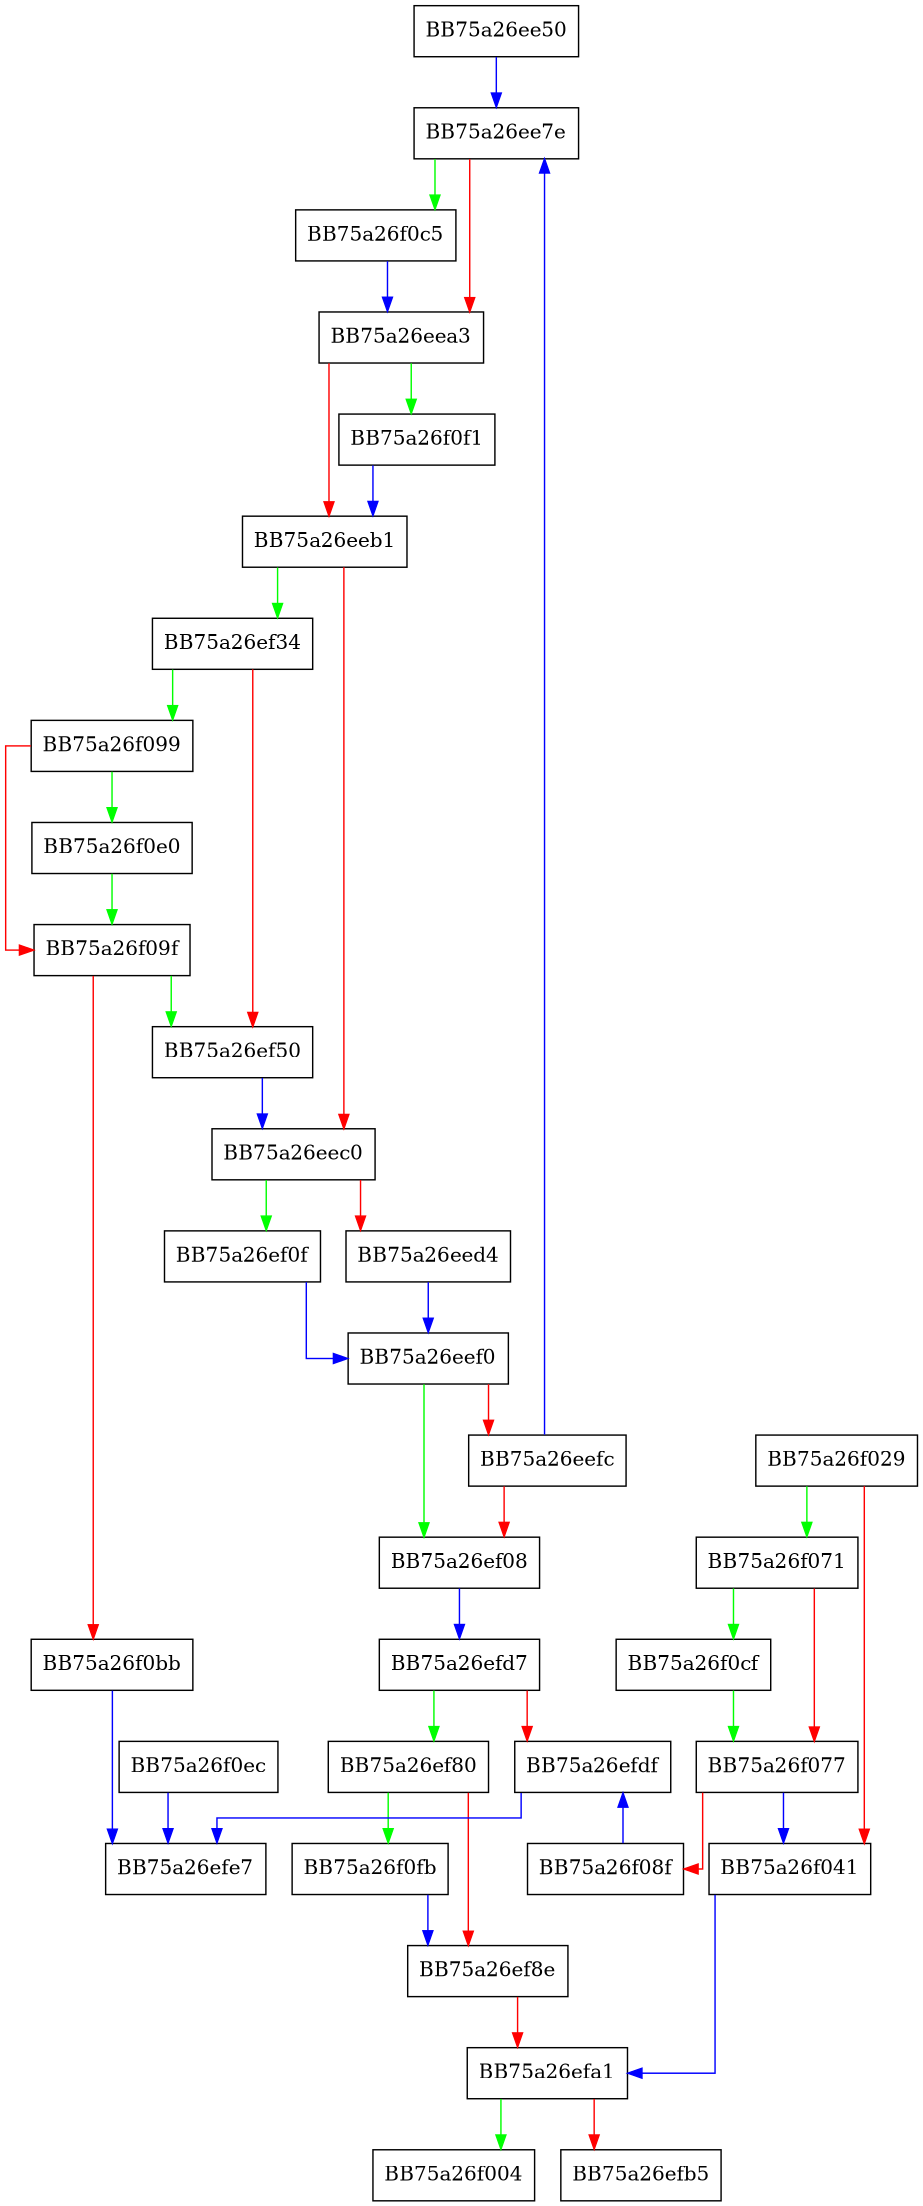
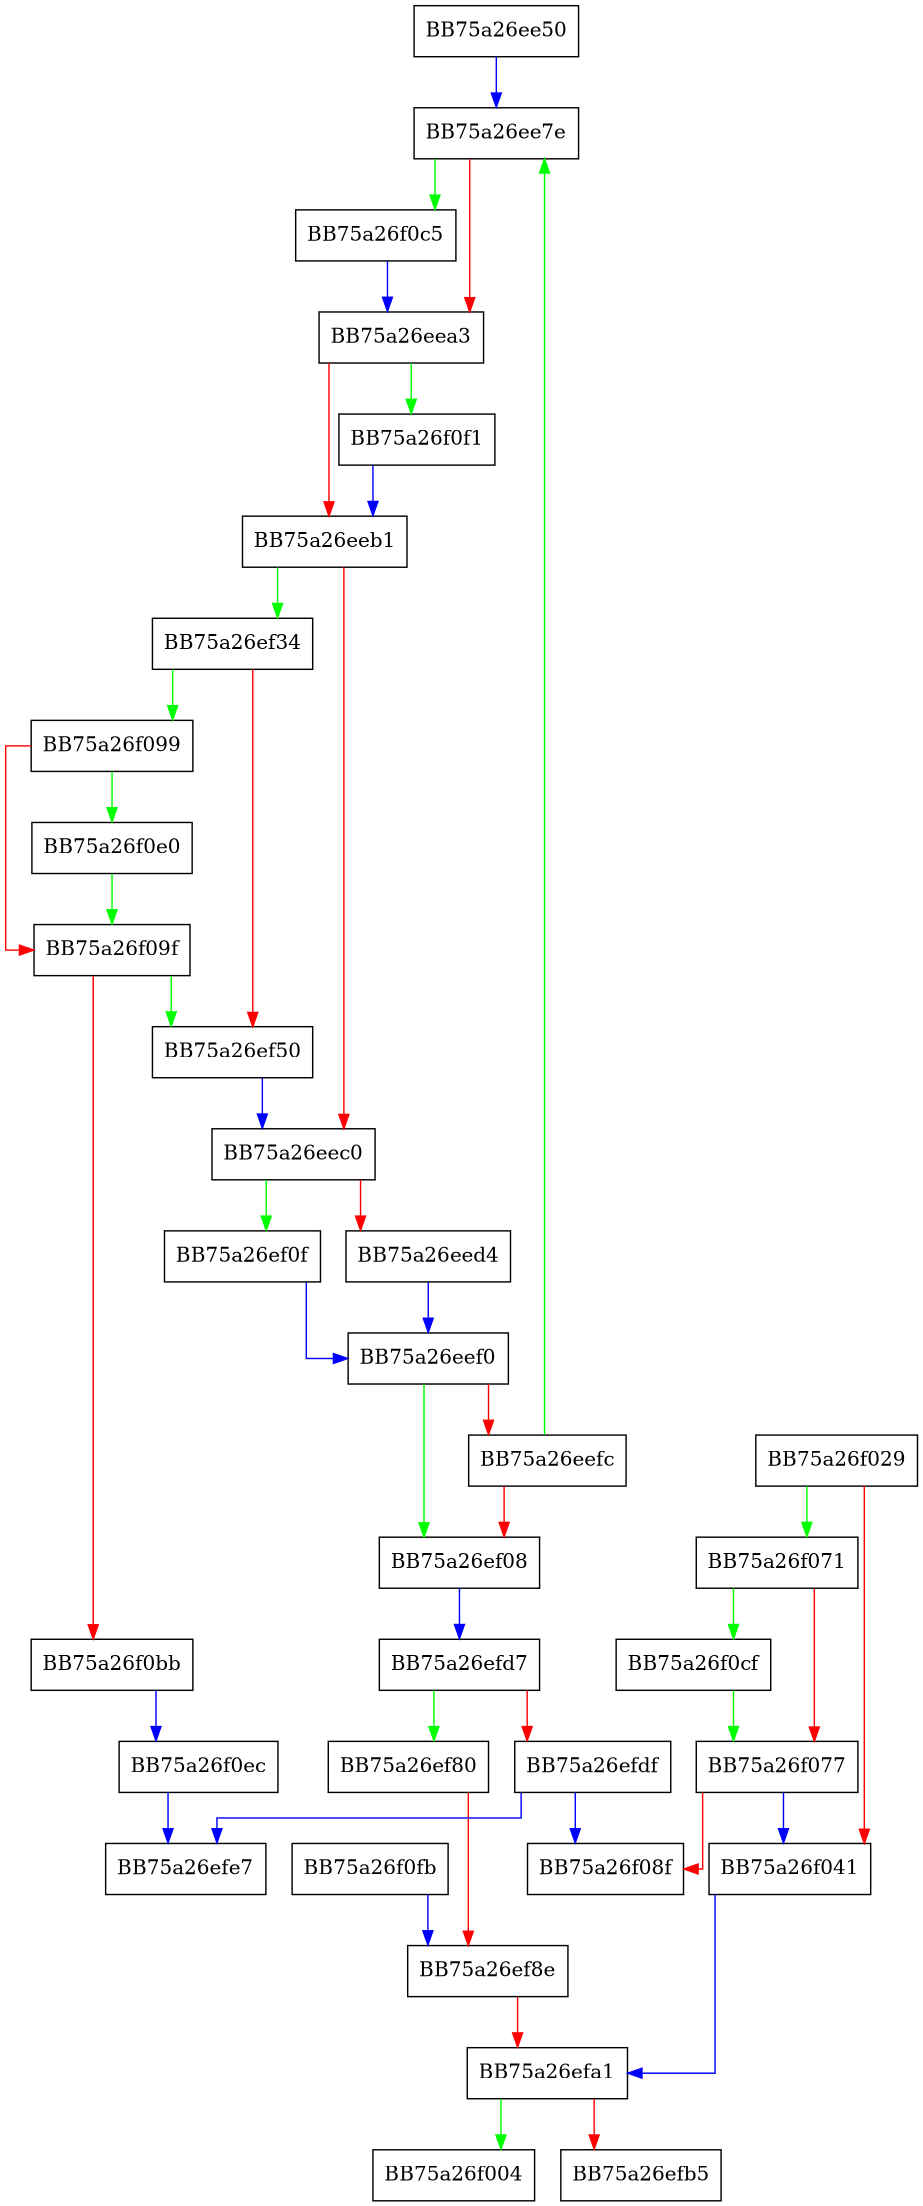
(545, 804) -> (545, 804)
(112, 1760) -> (156, 1709)
(388, 1809) -> none
(623, 1825) -> (575, 1811)
